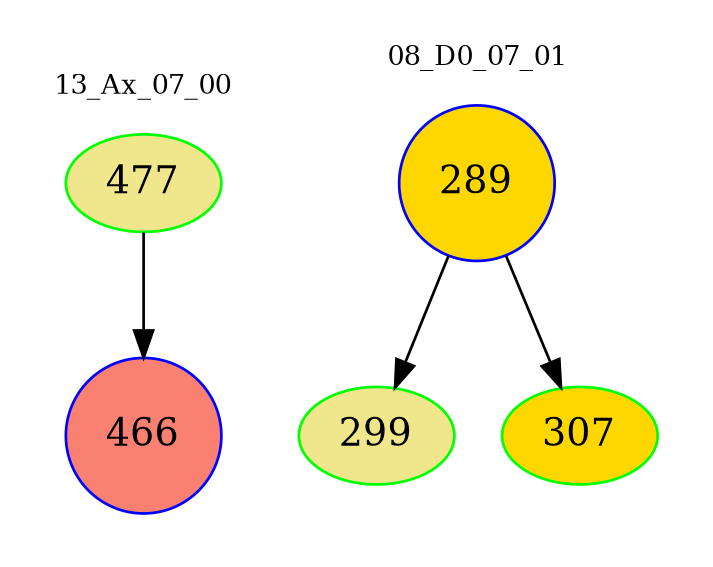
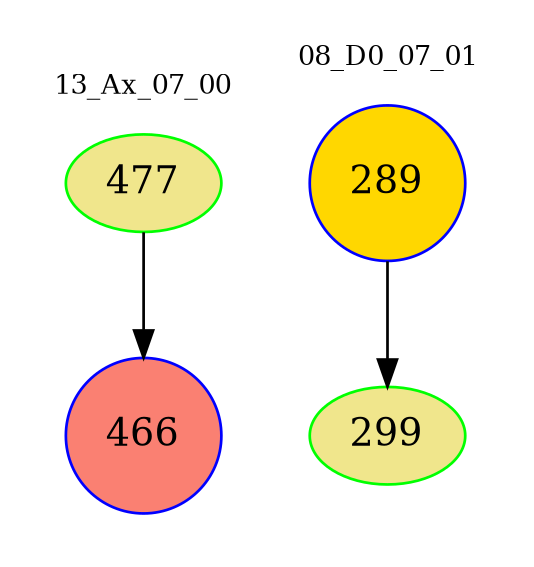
(580, 436) -> none
